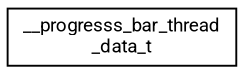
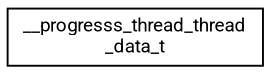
(122, 37) -> (135, 37)
